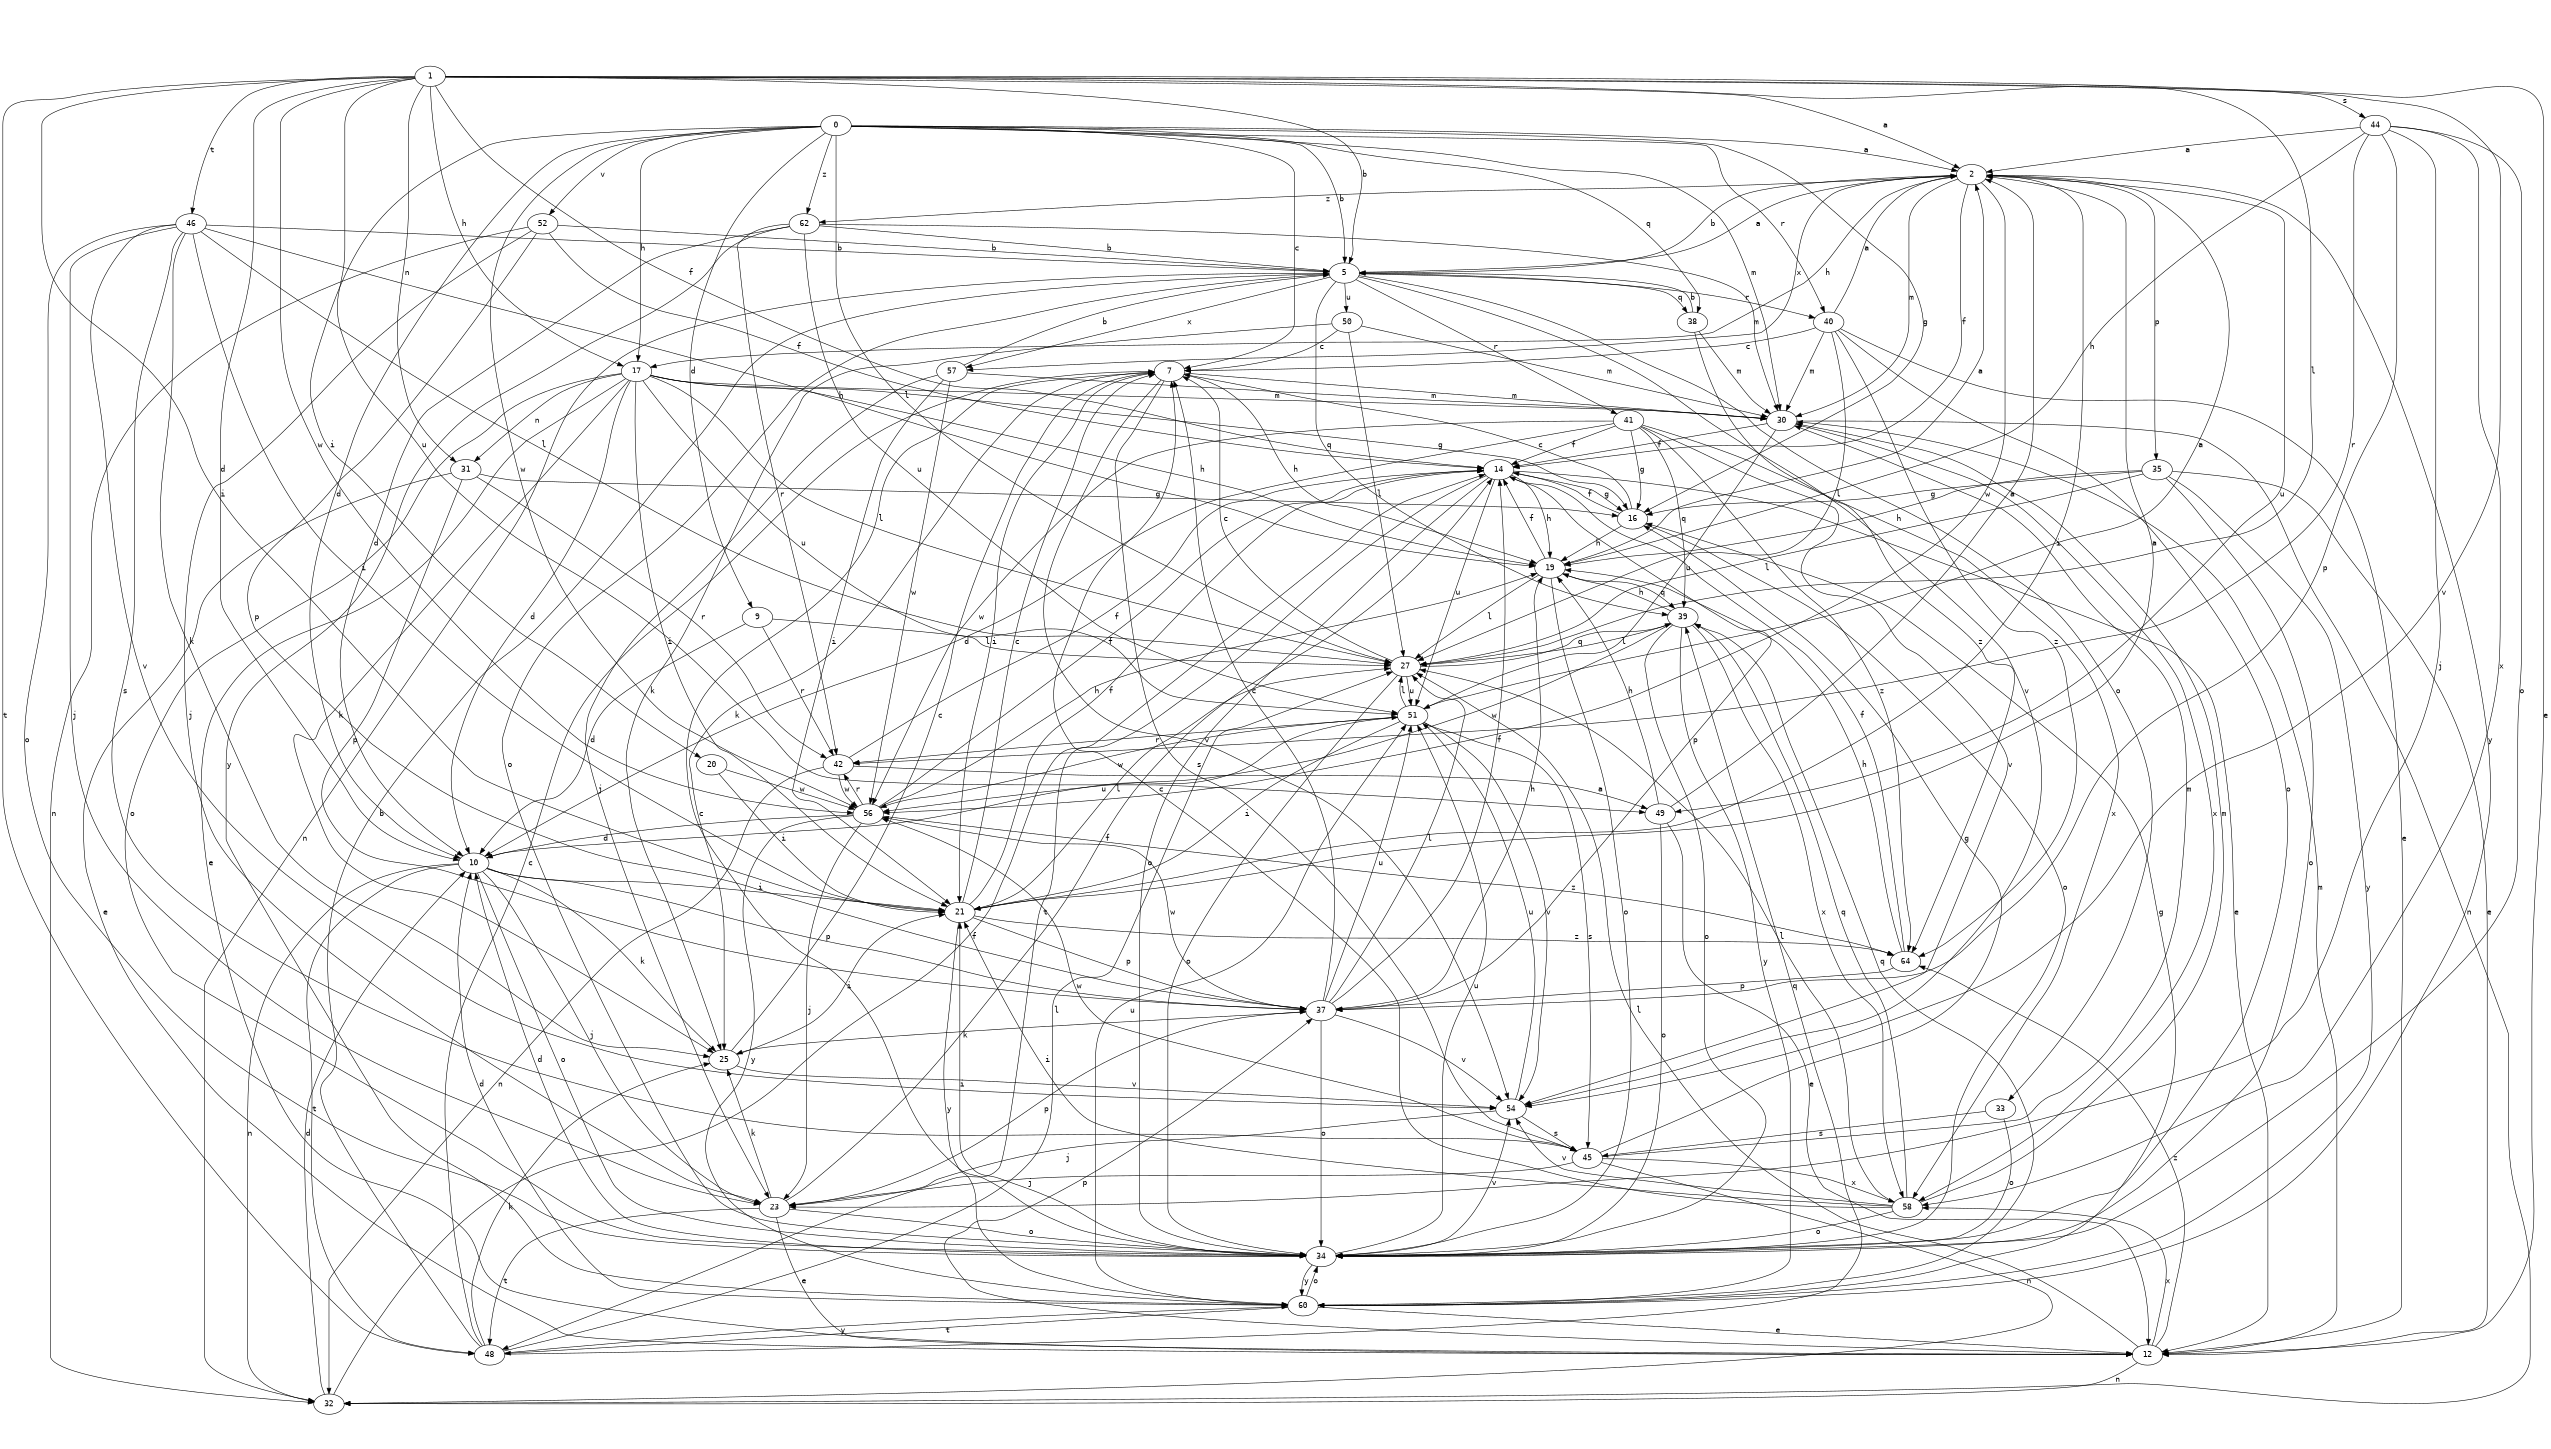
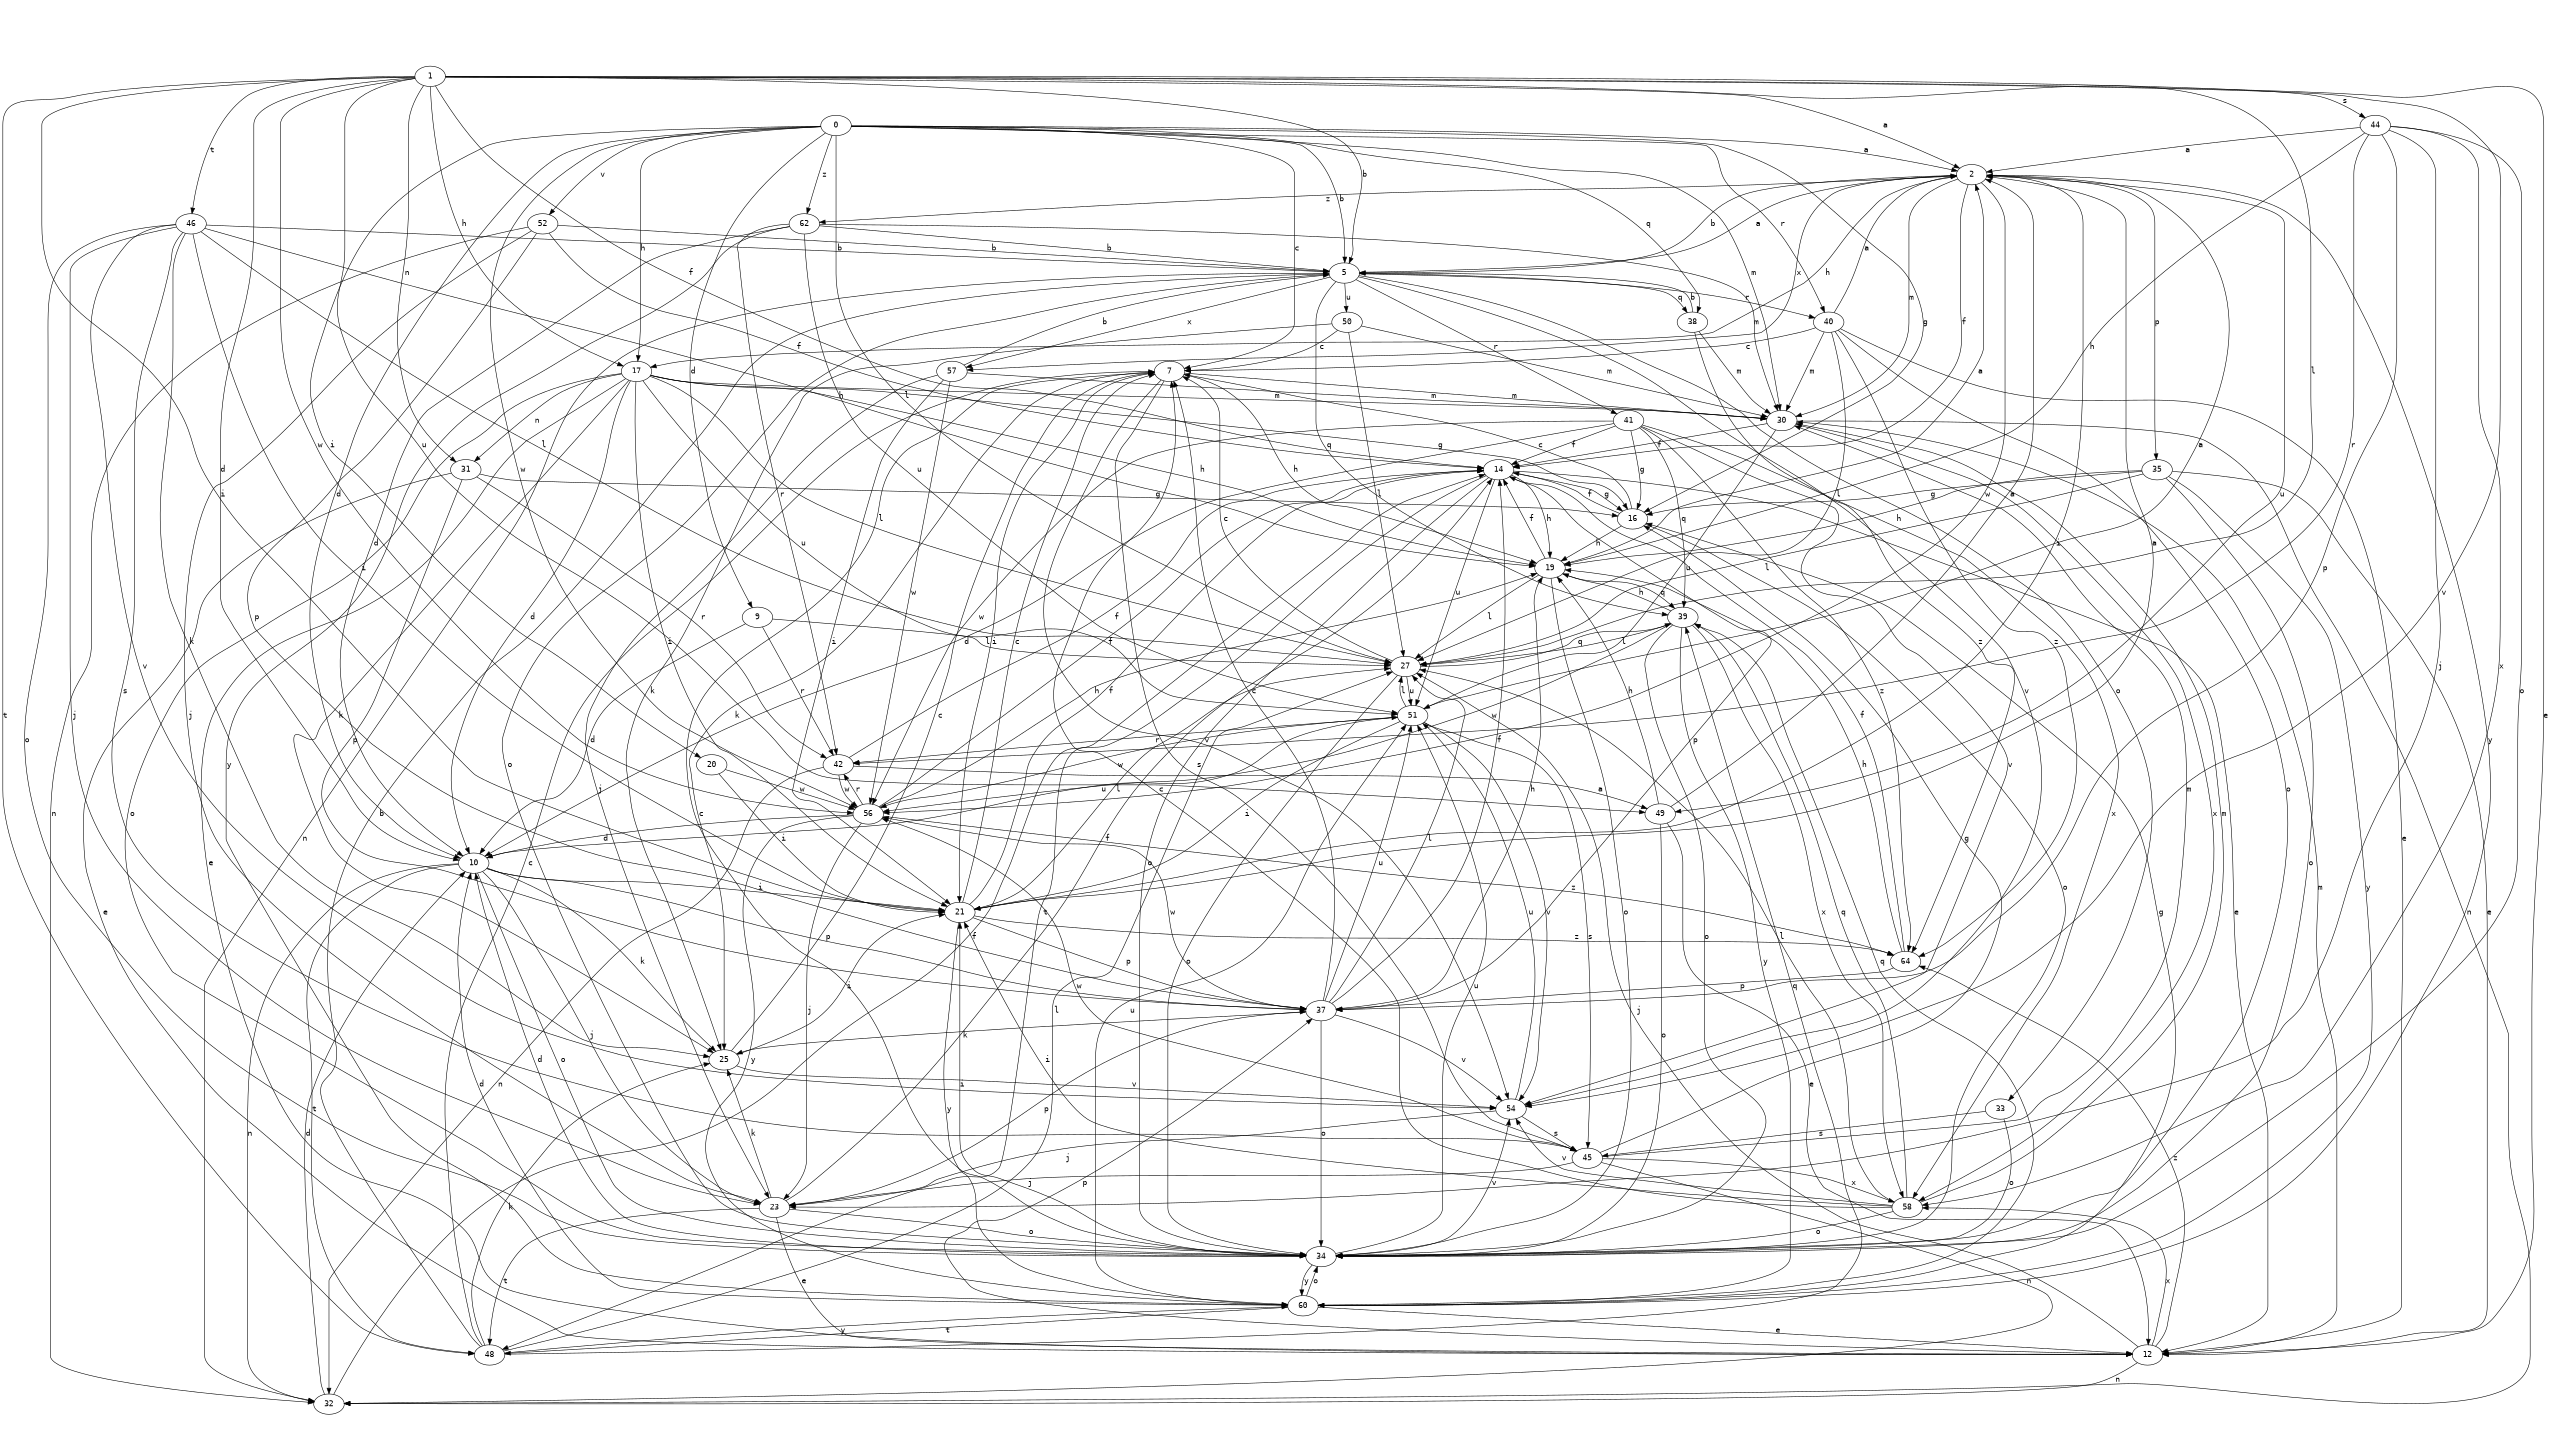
(1639, 1011) -> (1639, 1011)
